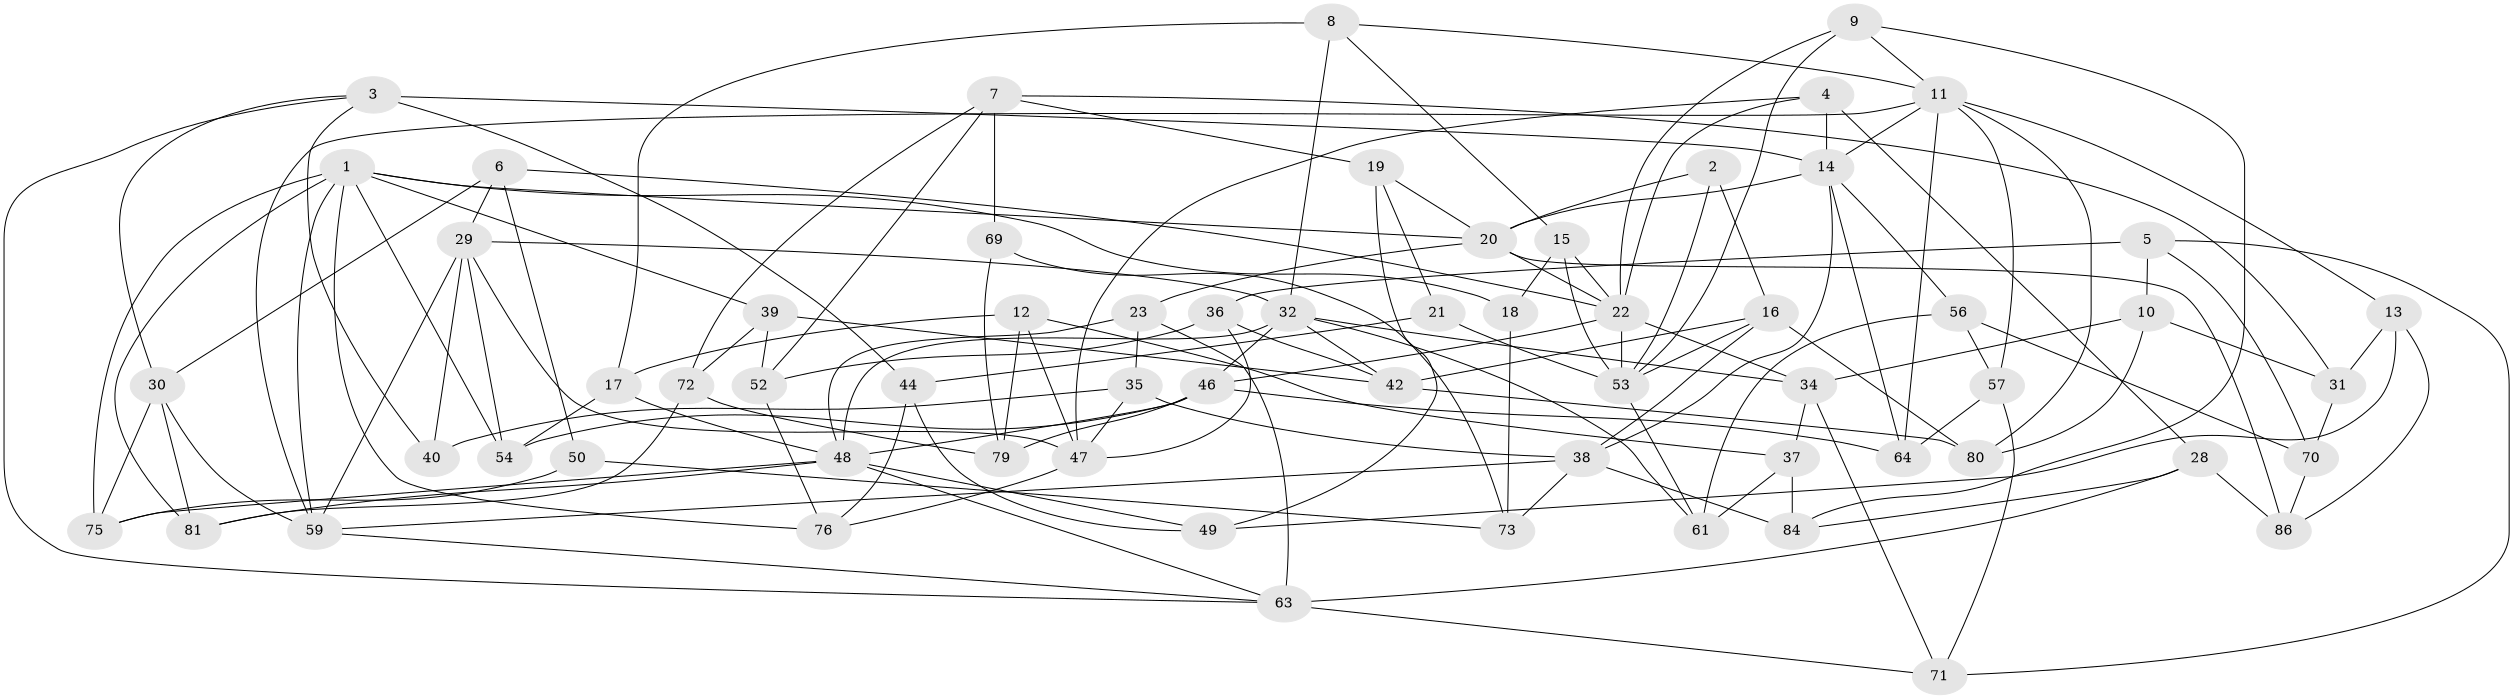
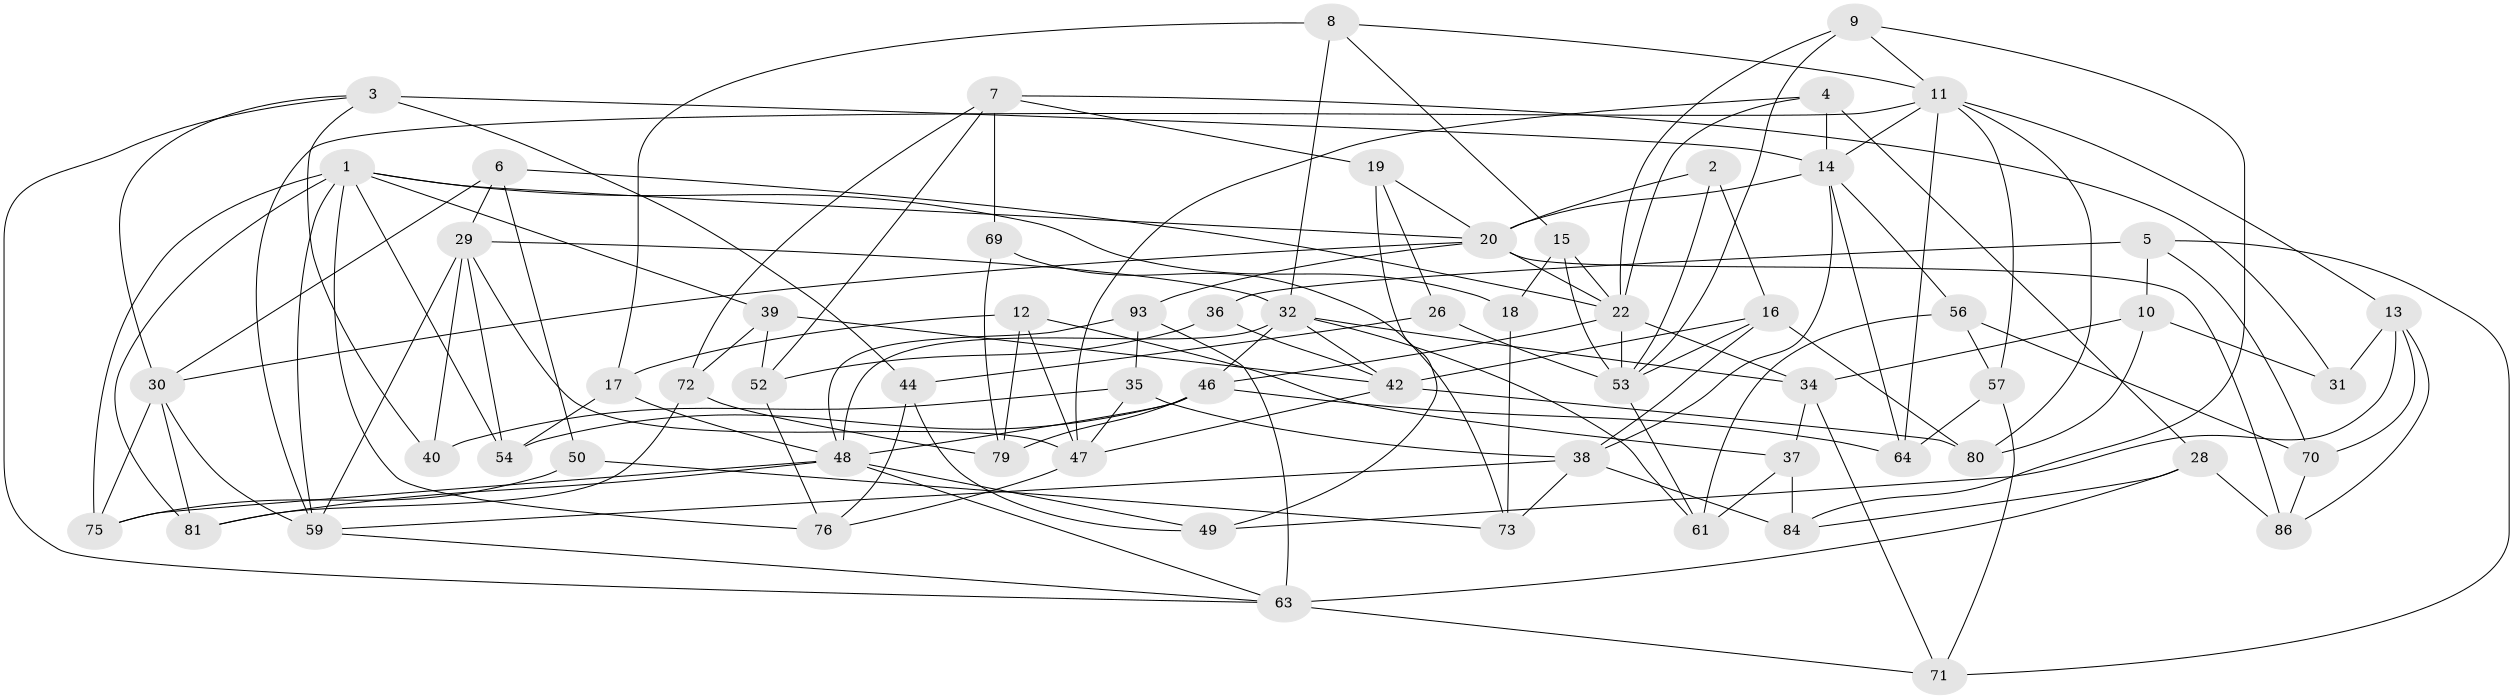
none -> (820, 286)
(1139, 313) -> (1139, 313)
(1438, 313) -> (1438, 313)
(2325, 422) -> (2405, 408)
(1218, 428) -> (1224, 425)
